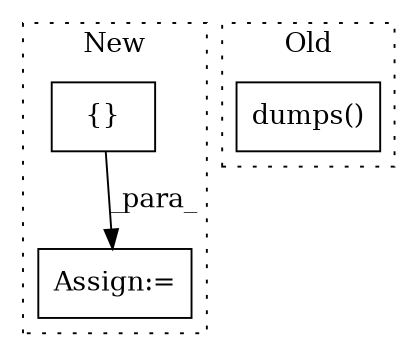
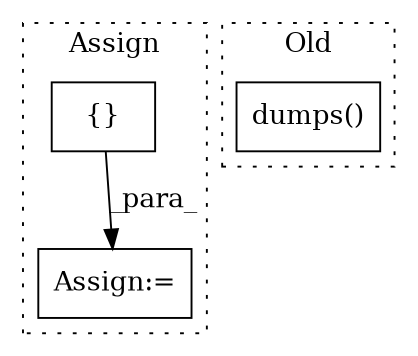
(115, 45) -> (115, 45)
